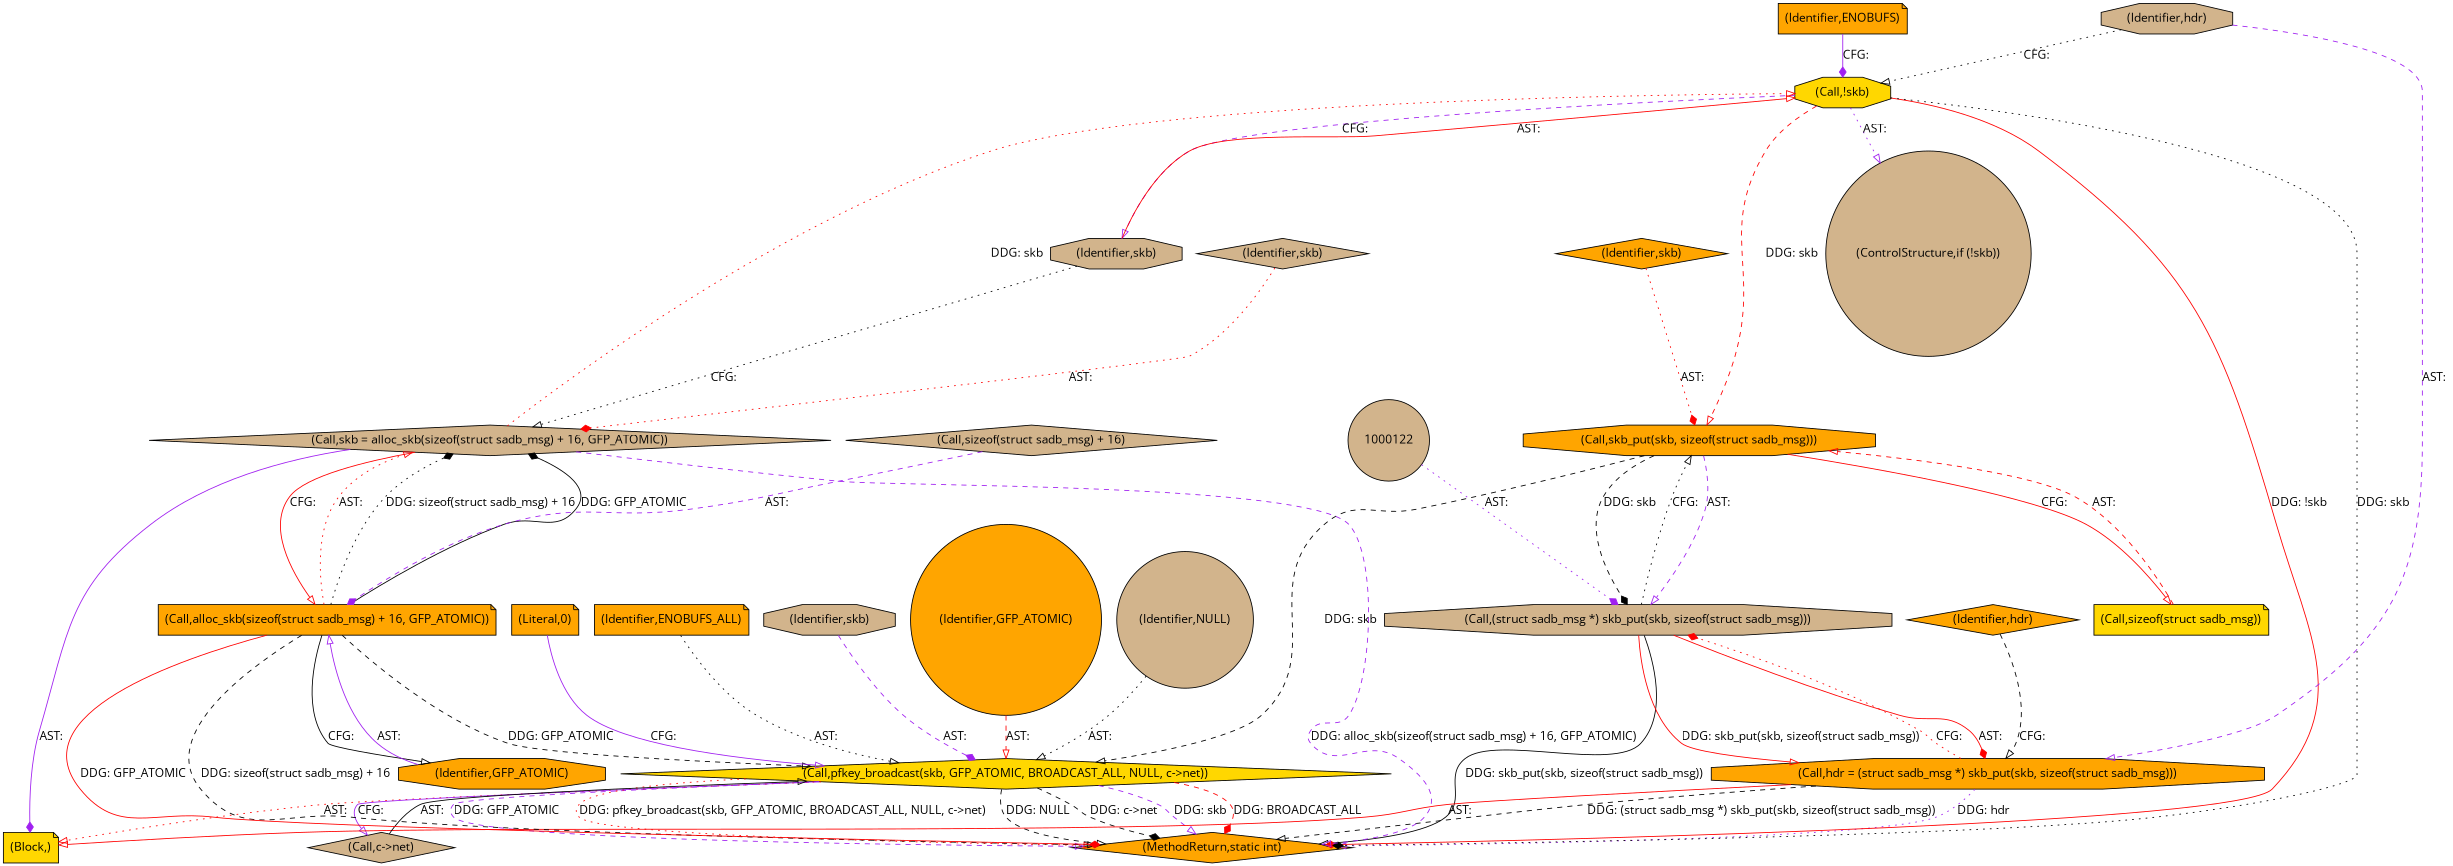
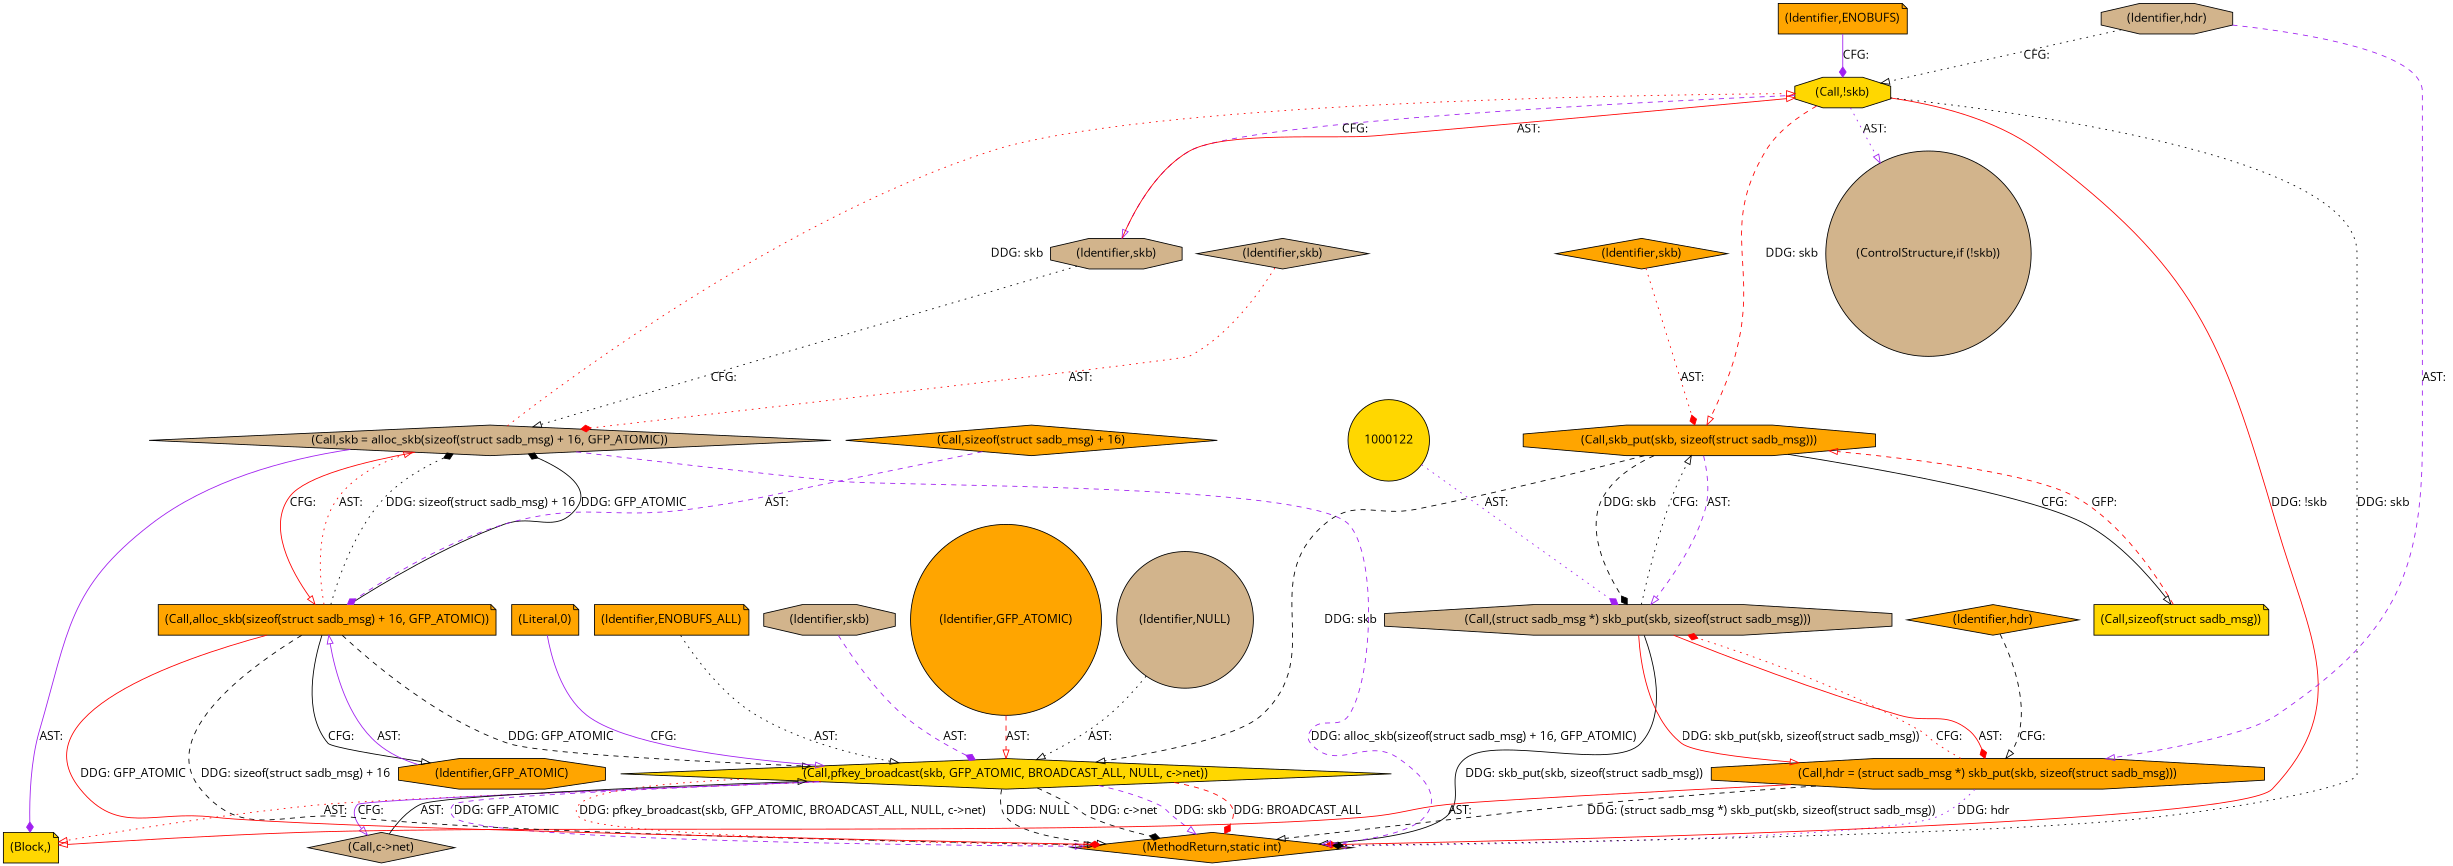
(1031, 440) -> (1031, 440)
(1389, 440) -> (1389, 440)
(1992, 493) -> (1992, 493)
(2106, 503) -> (2106, 503)
